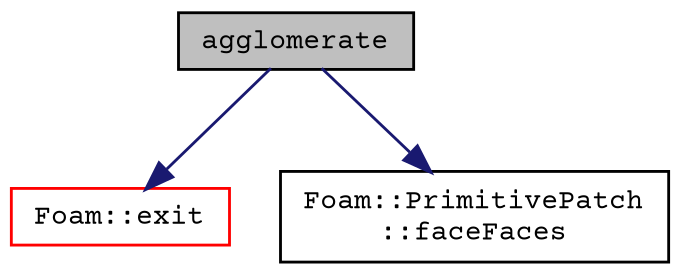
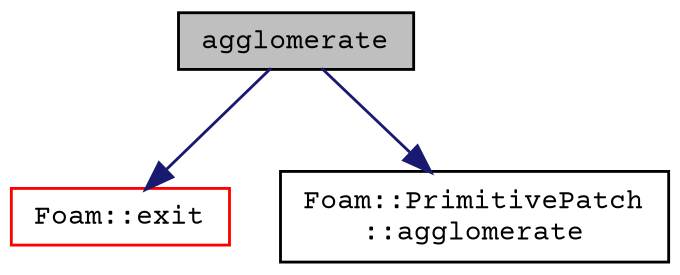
(475, 217) -> (475, 217)
